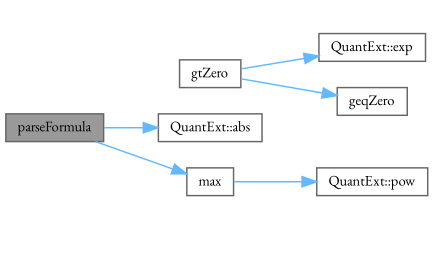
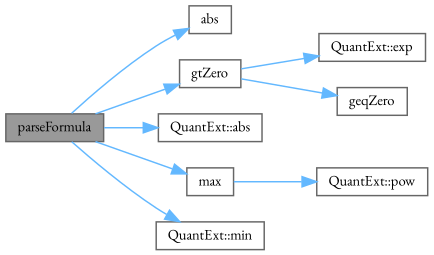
none -> (210, 20)
none -> (130, 102)
none -> (210, 236)
